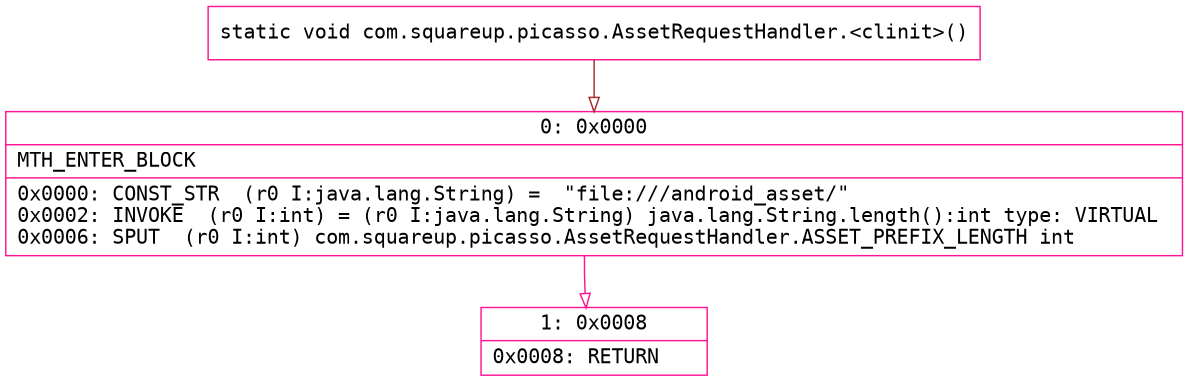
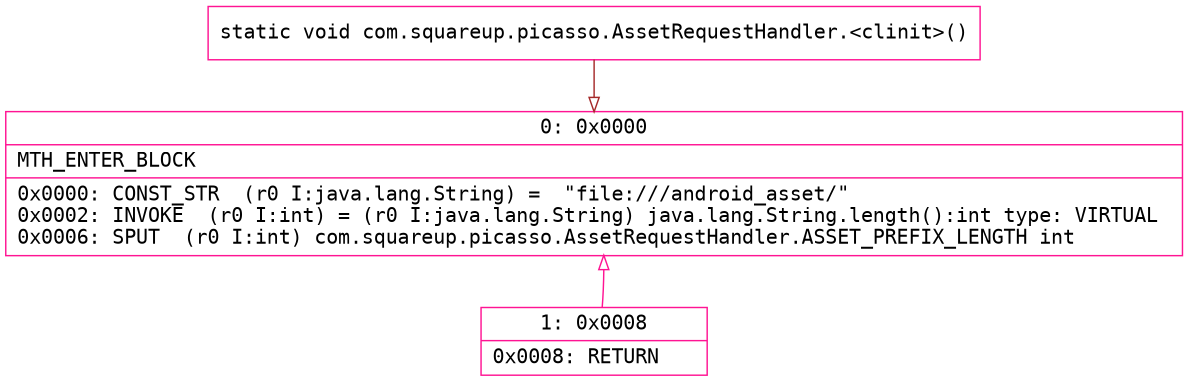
(584, 274) -> (603, 289)
